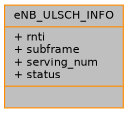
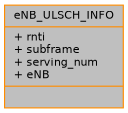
(38, 75) -> (32, 75)
